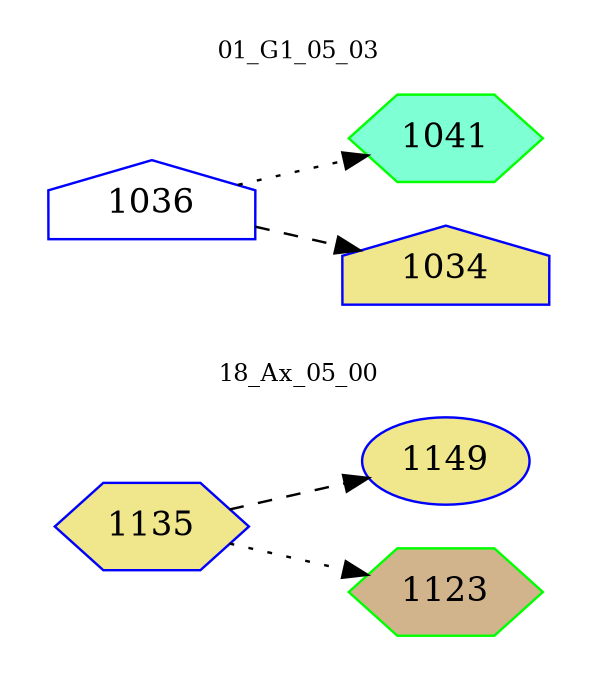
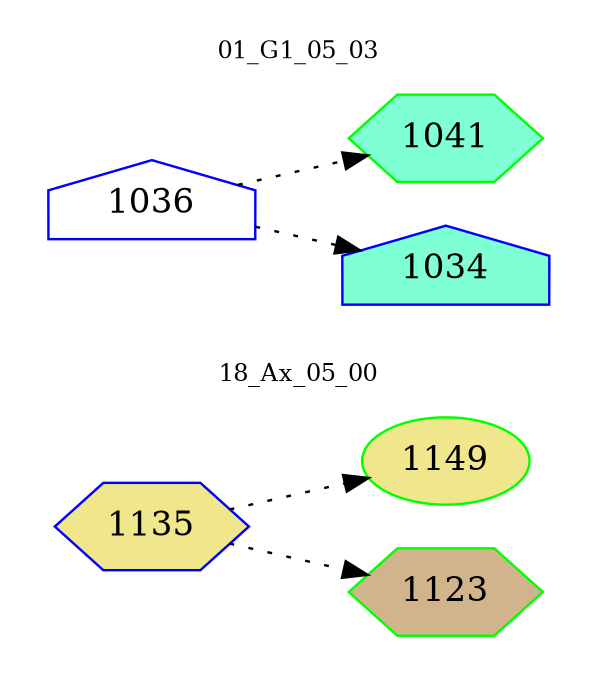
(296, 236) -> (296, 236)
(446, 269) -> (446, 269)
(446, 461) -> (446, 461)
(287, 496) -> (287, 496)
